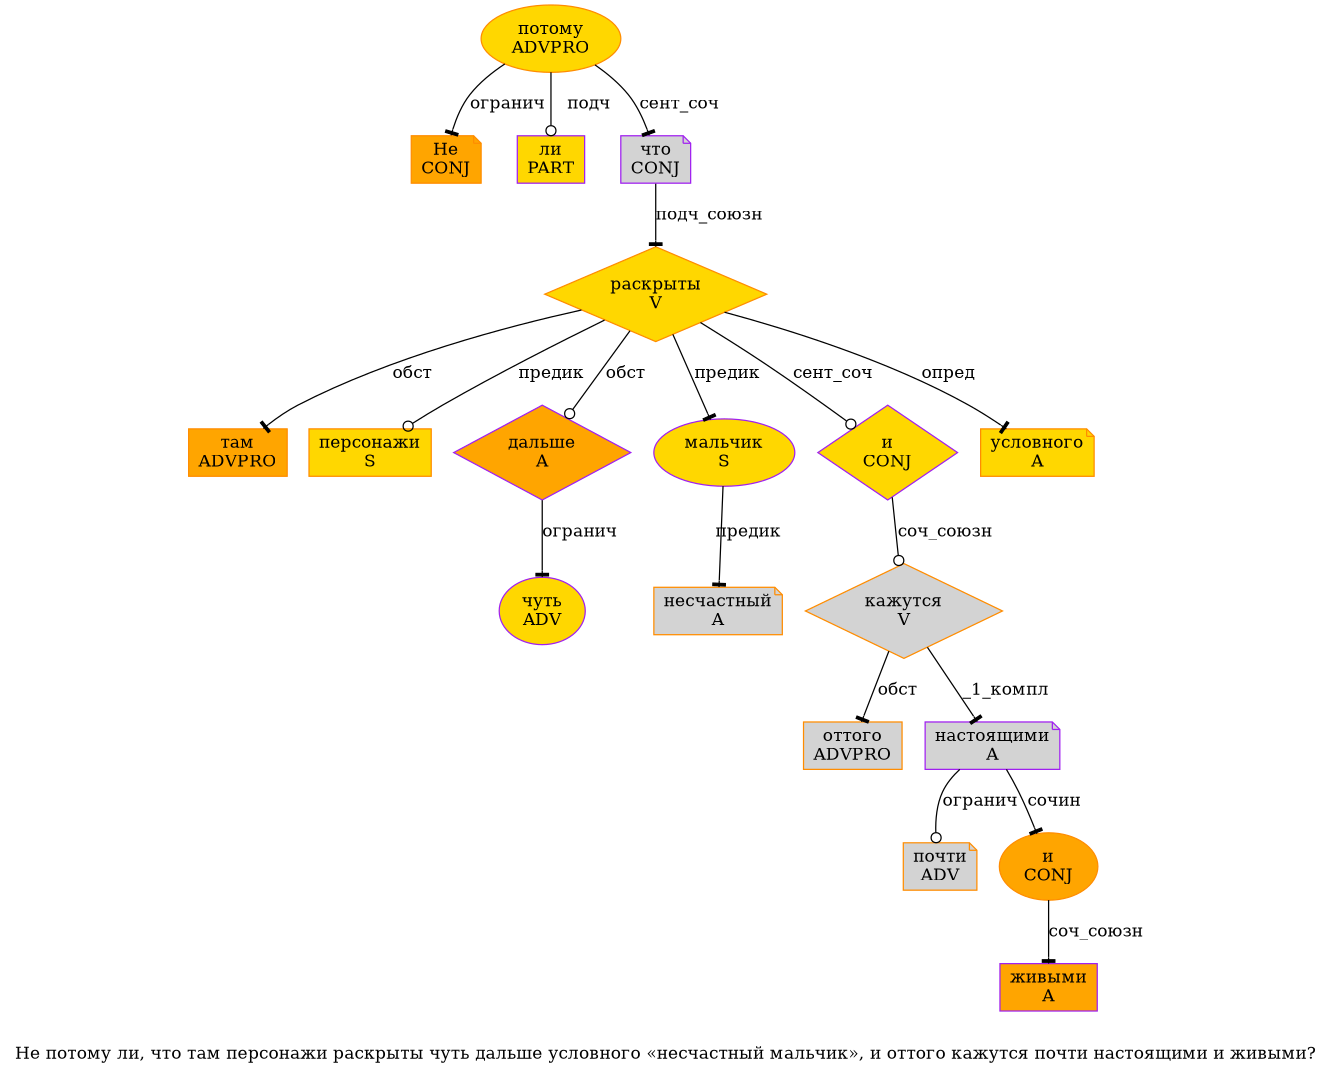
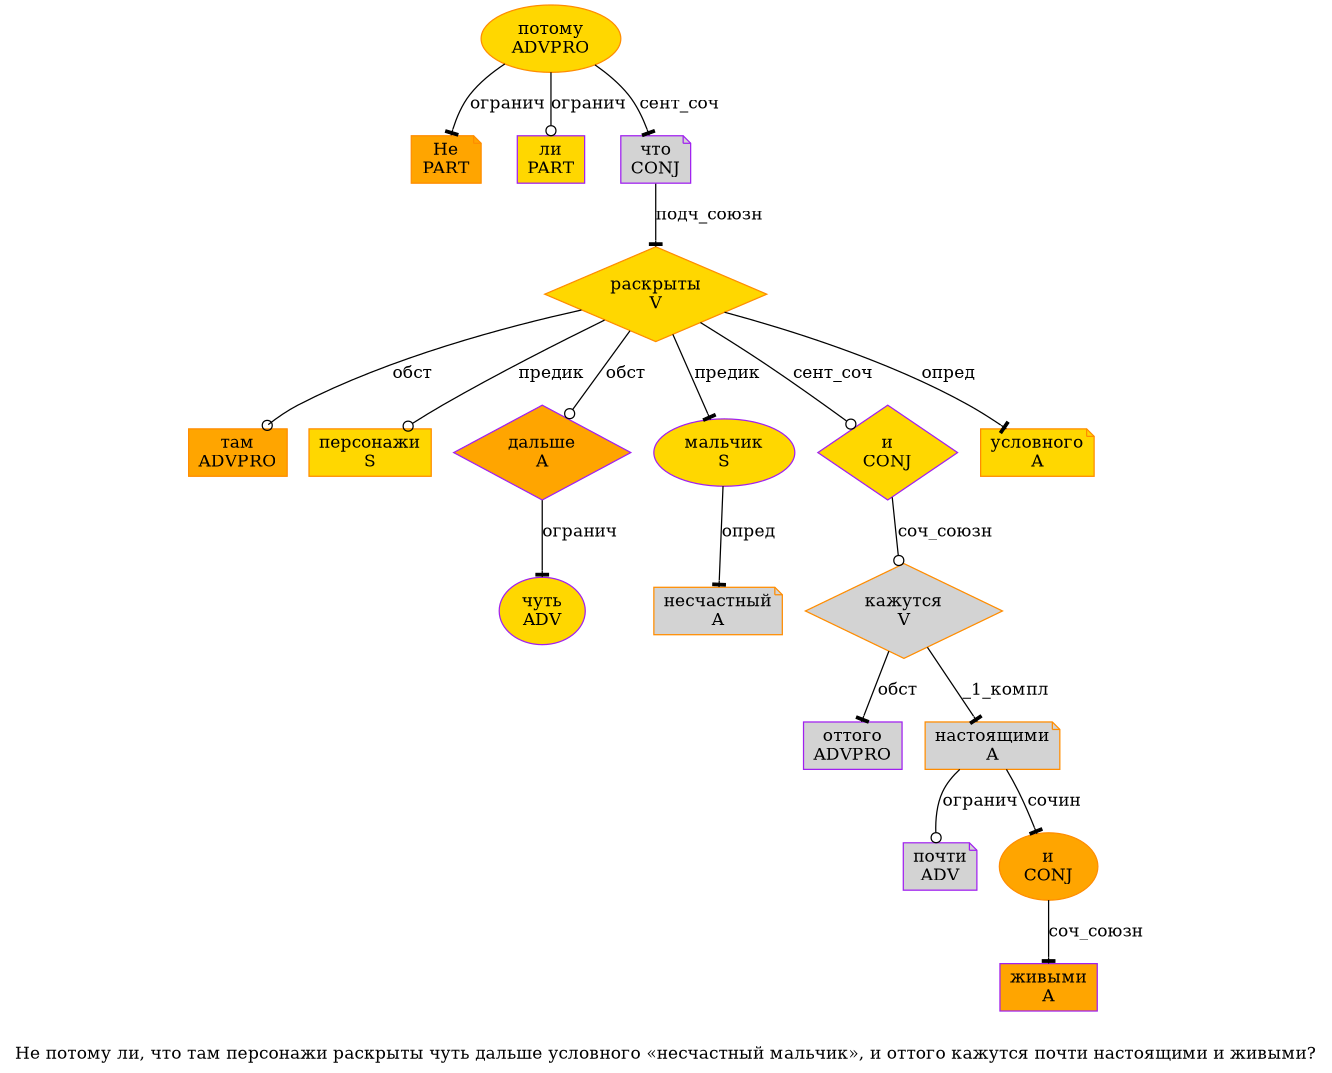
(589, 104) -> (589, 104)
(446, 159) -> (446, 159)
(420, 355) -> (420, 355)
(749, 532) -> (749, 532)
(853, 746) -> (853, 746)
(992, 746) -> (992, 746)
(940, 866) -> (940, 866)
